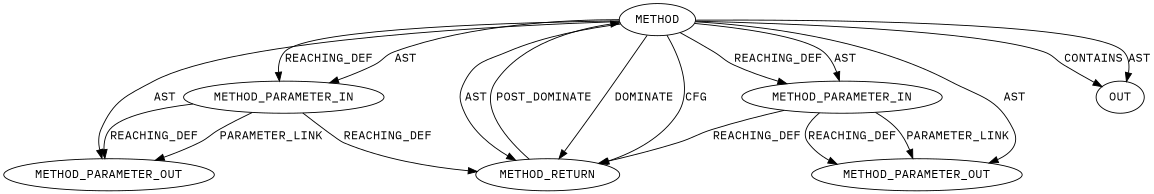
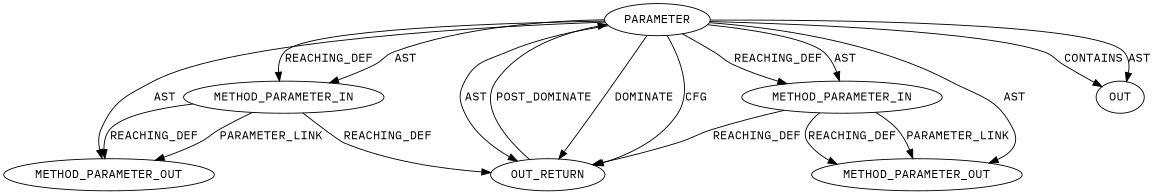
(657, 20) -> (657, 20)
(548, 175) -> (548, 175)
